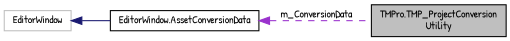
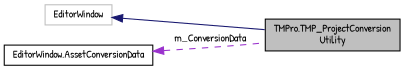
(96, 21) -> (194, 24)
